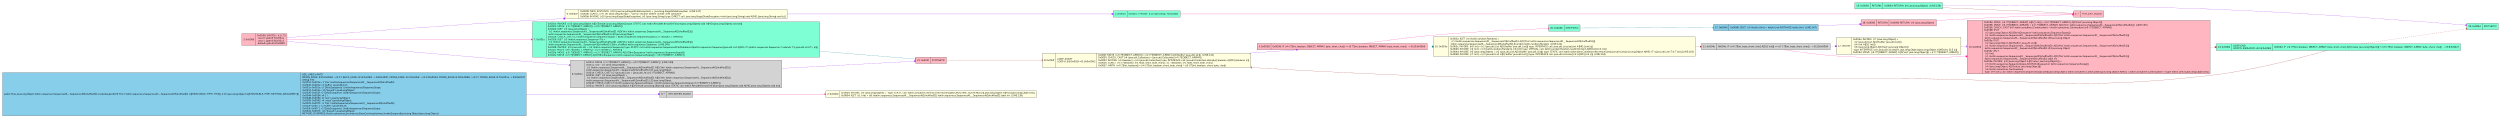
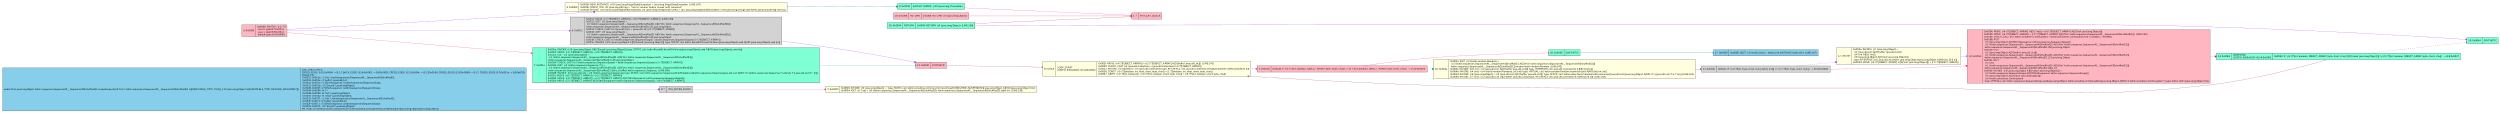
(949, 14) -> (841, 7)
(1839, 25) -> none
